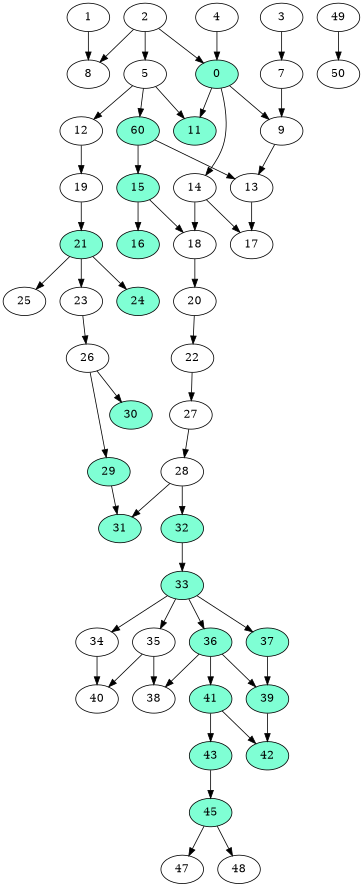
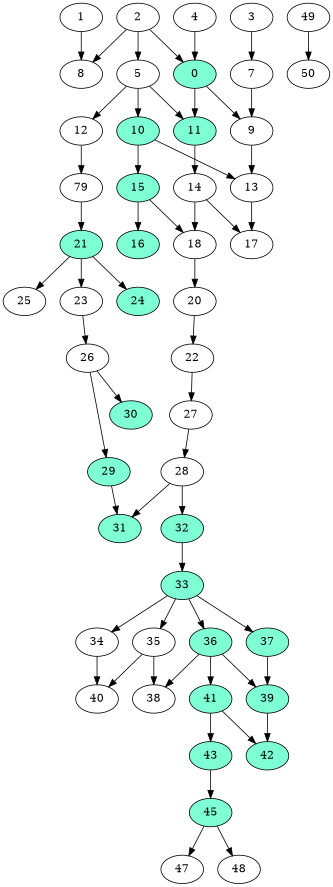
(226, 130) -> (195, 154)
(138, 131) -> (138, 131)
(81, 188) -> (81, 188)
